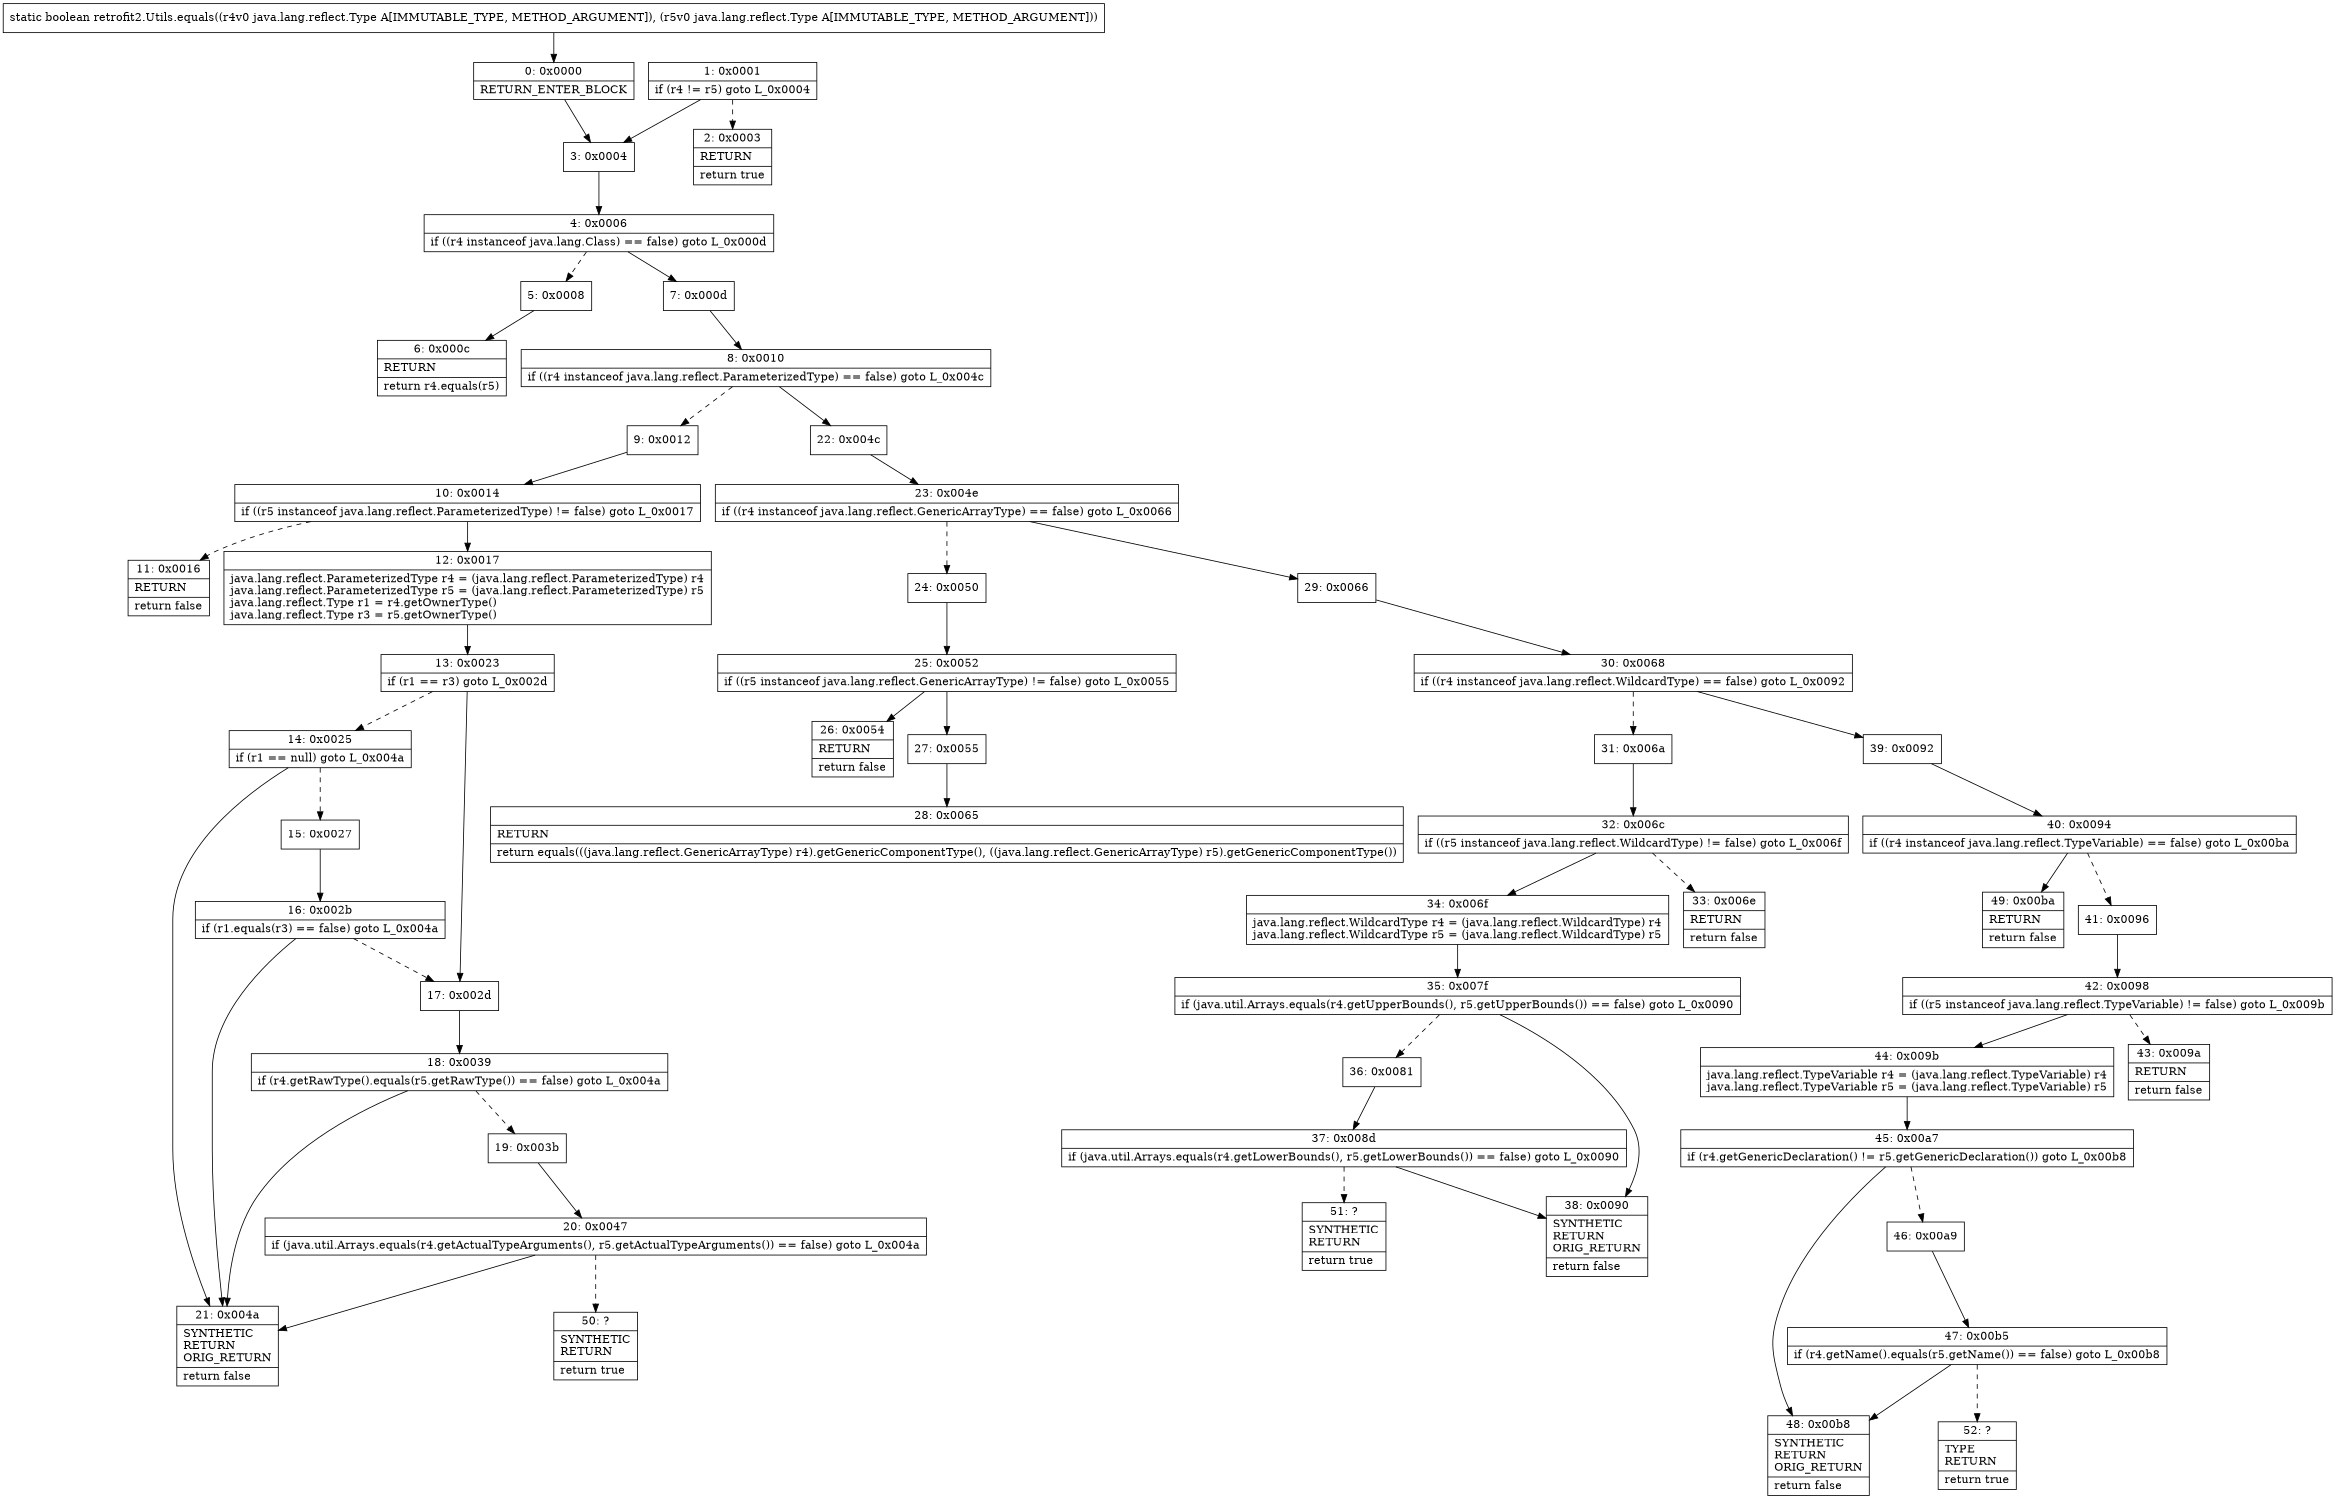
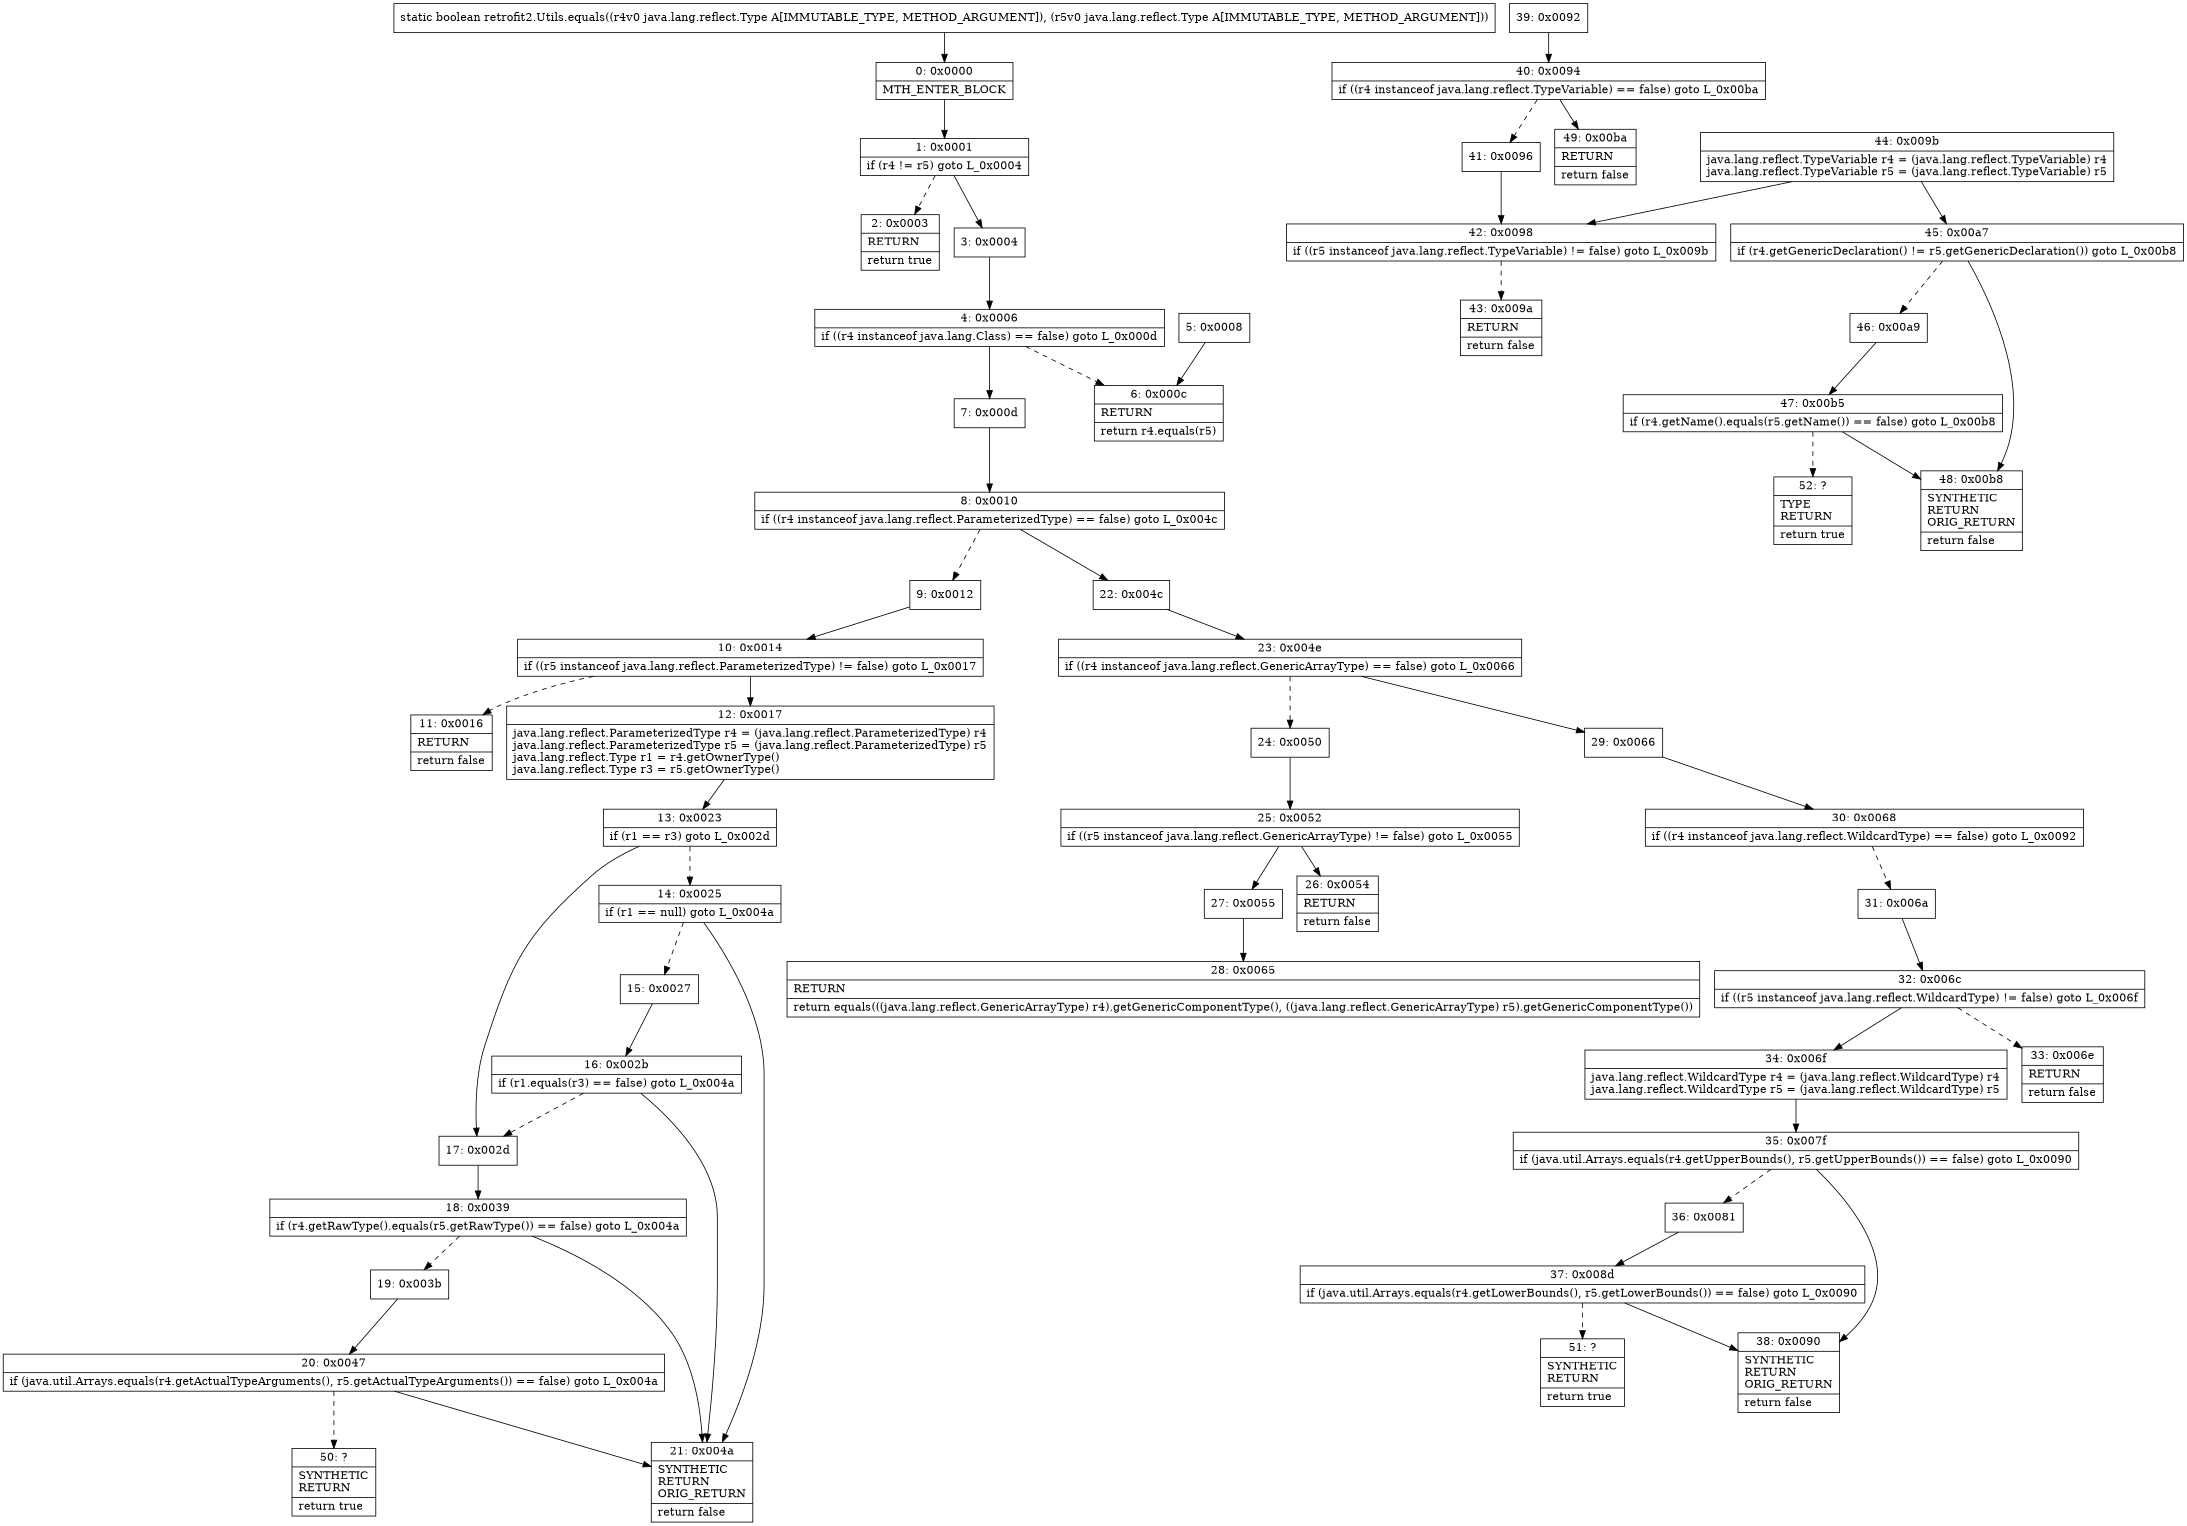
(554, 90) -> (945, 90)
(576, 118) -> (945, 115)
(579, 263) -> (1061, 364)
(1776, 713) -> none
(2025, 1030) -> (1694, 202)
